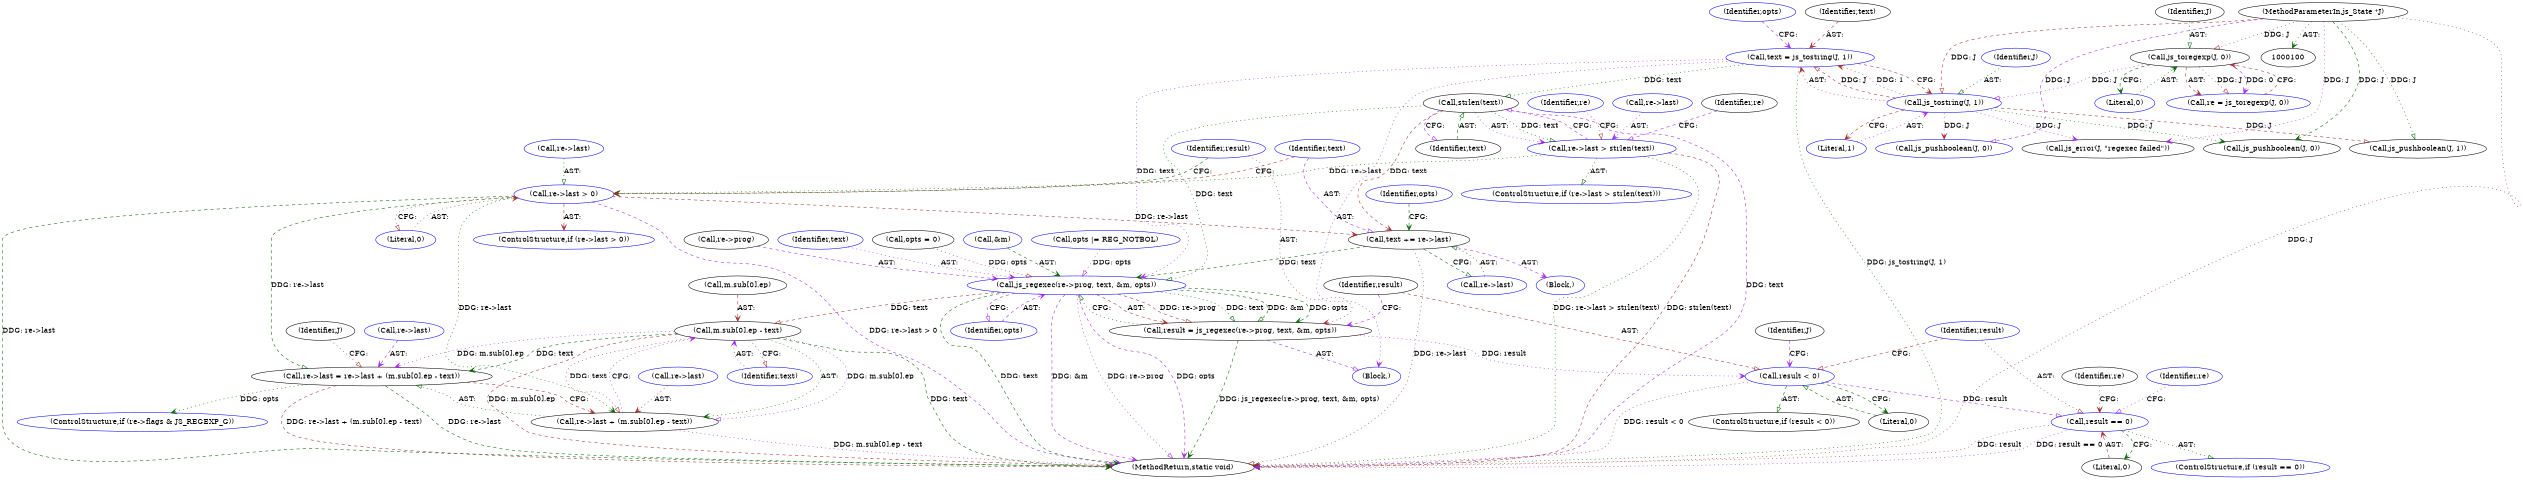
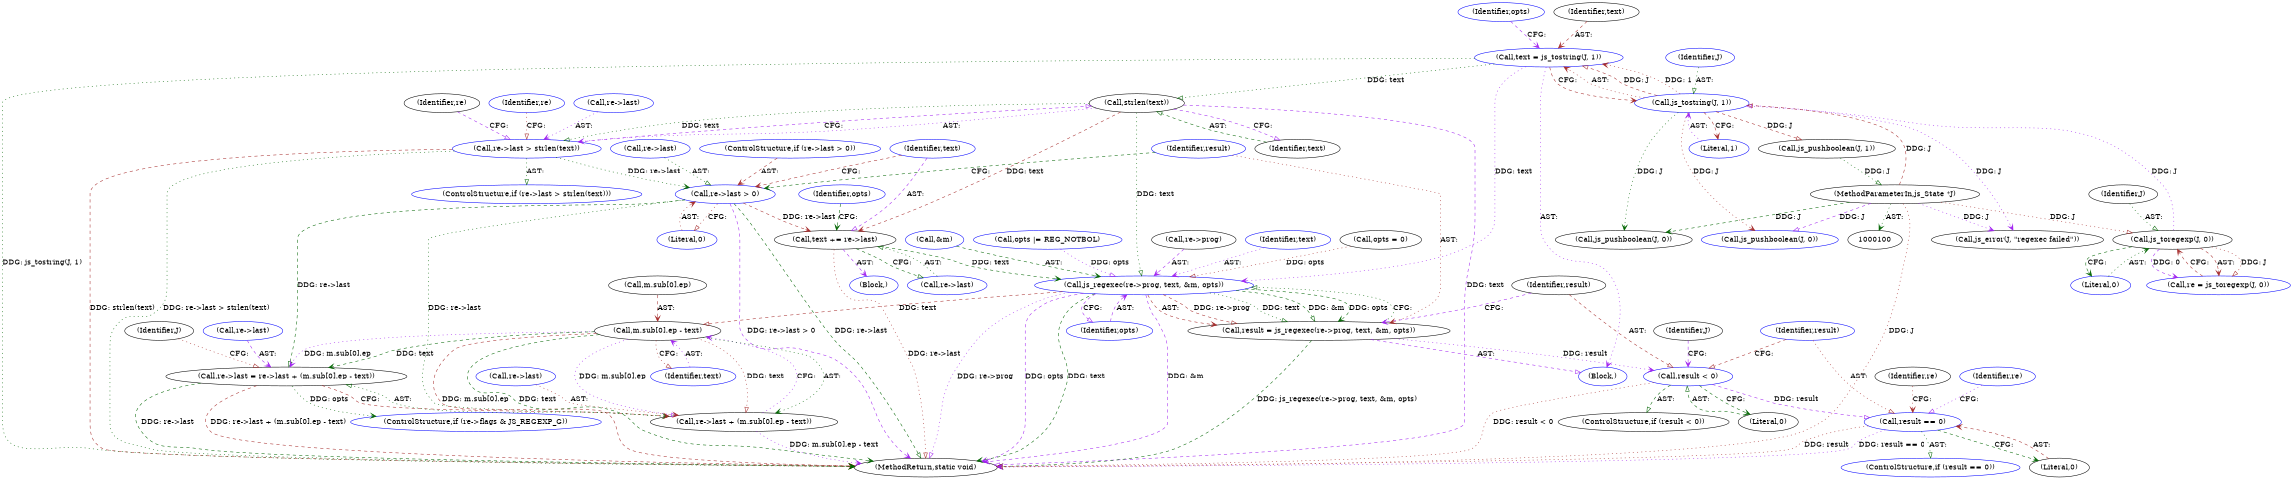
(2384, 72) -> (1859, 170)
(564, 214) -> (760, 170)
